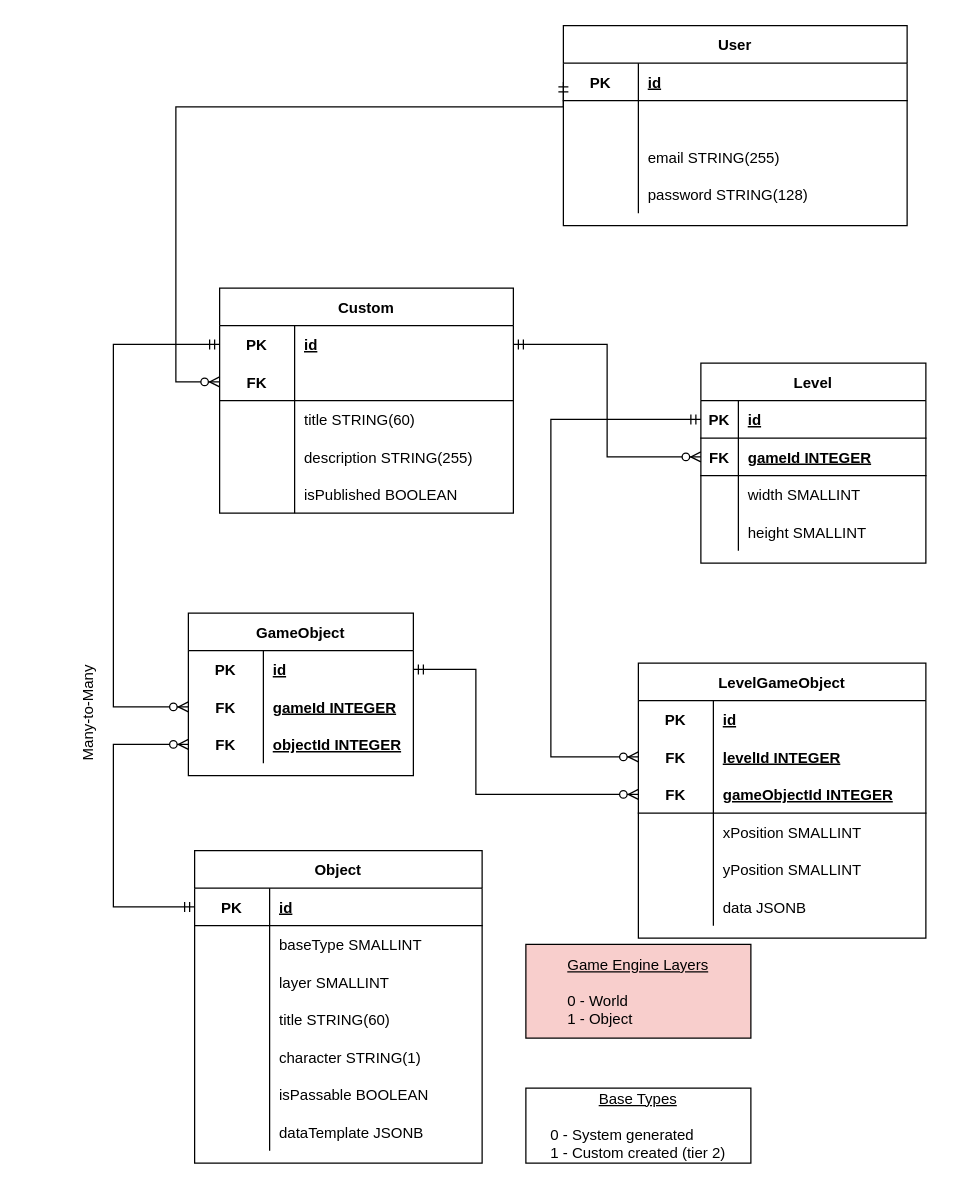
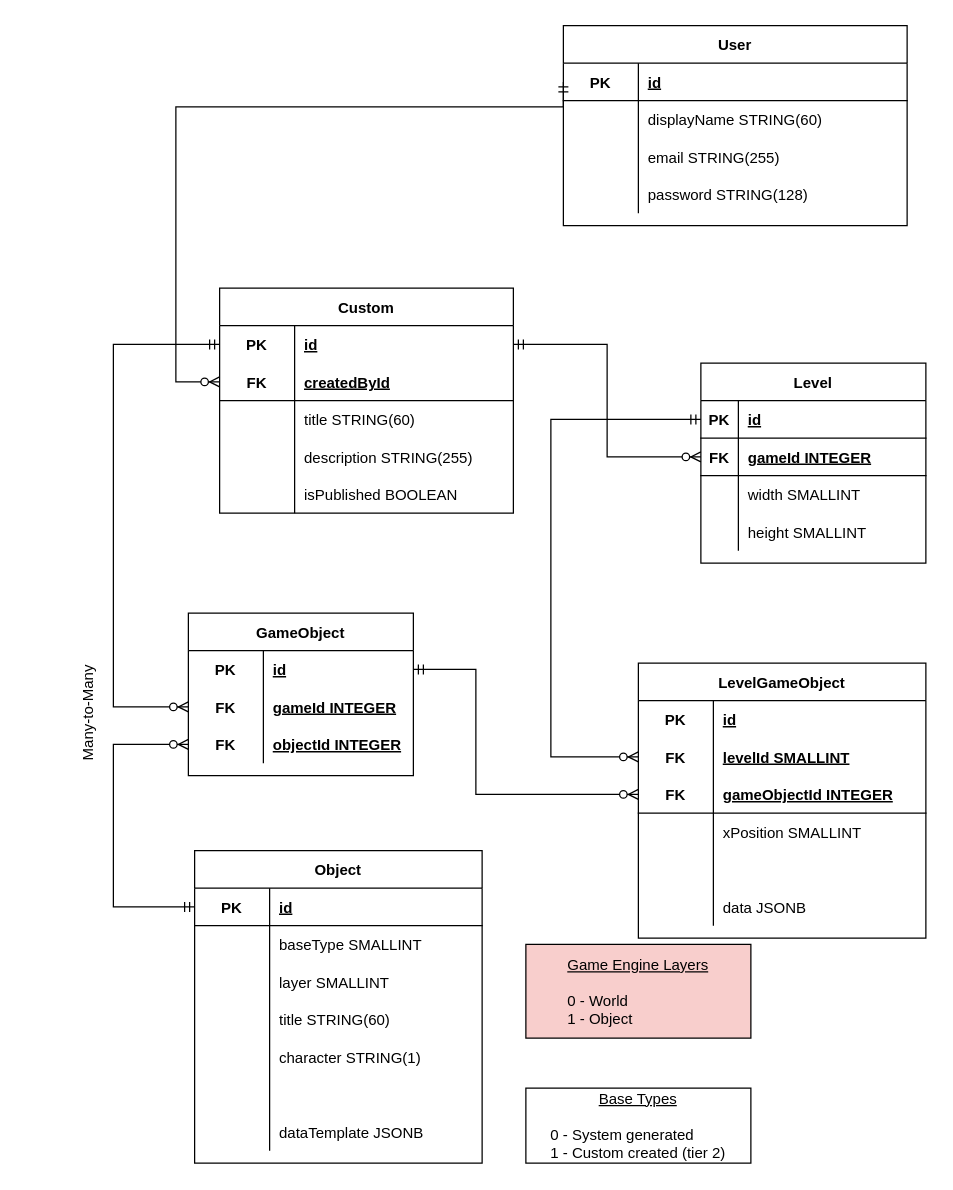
none -> (773, 119)
none -> (404, 382)
(780, 758) -> (784, 758)
(819, 869) -> none
(376, 1094) -> none
